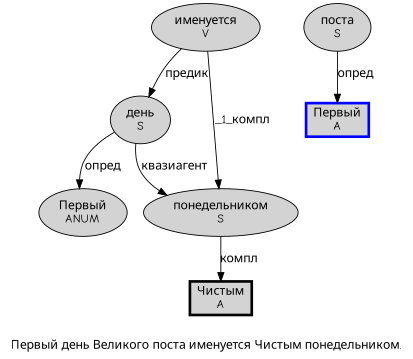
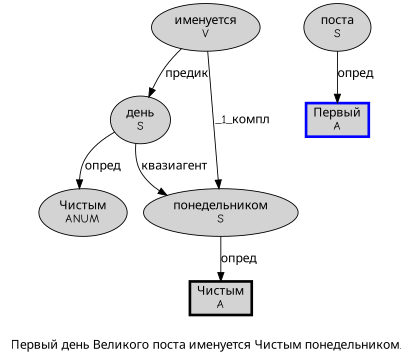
(83, 213) -> (83, 213)
(239, 259) -> (239, 259)
